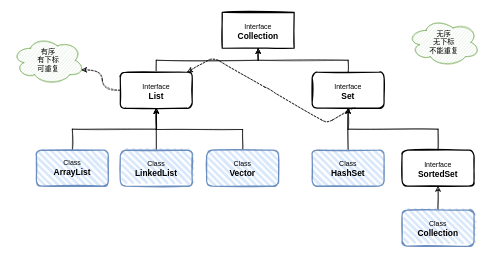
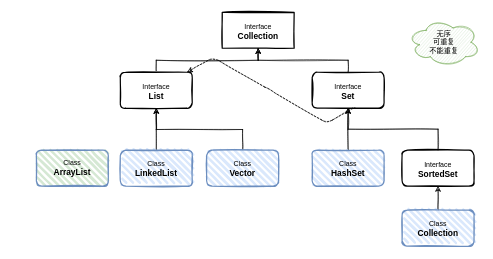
(444, 42) -> (444, 42)
(48, 60) -> none
(102, 80) -> none
(103, 129) -> none
(72, 168) -> (72, 168)
